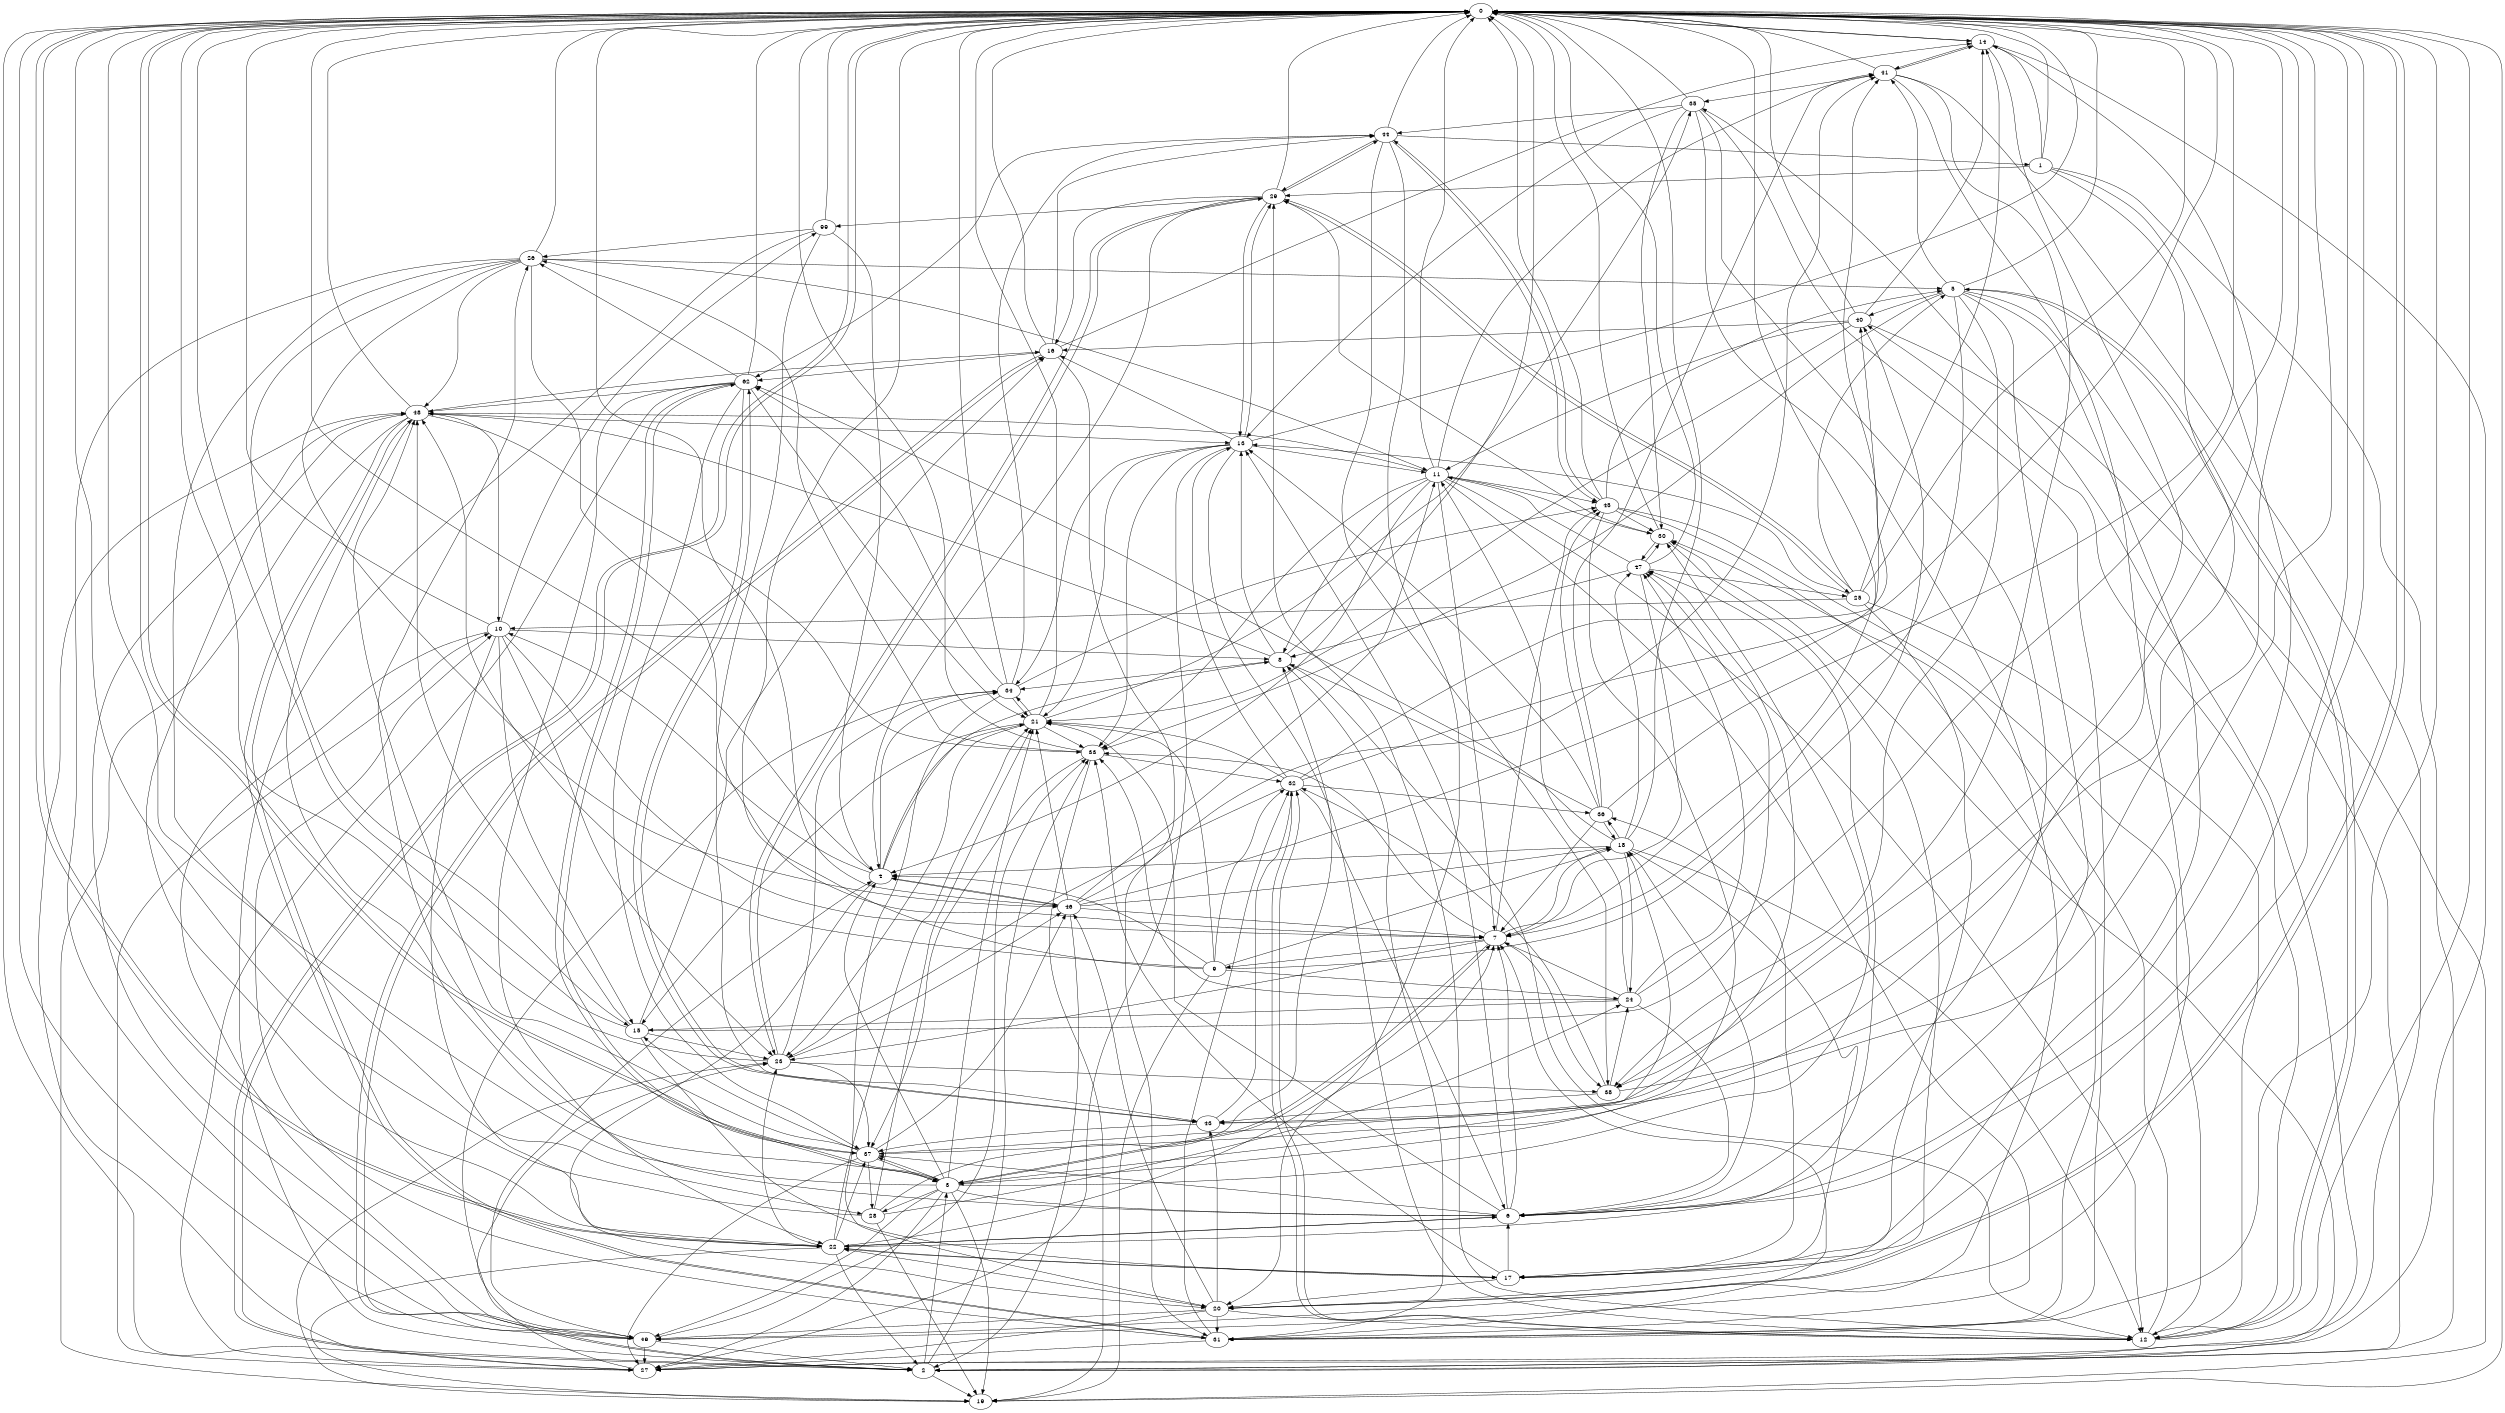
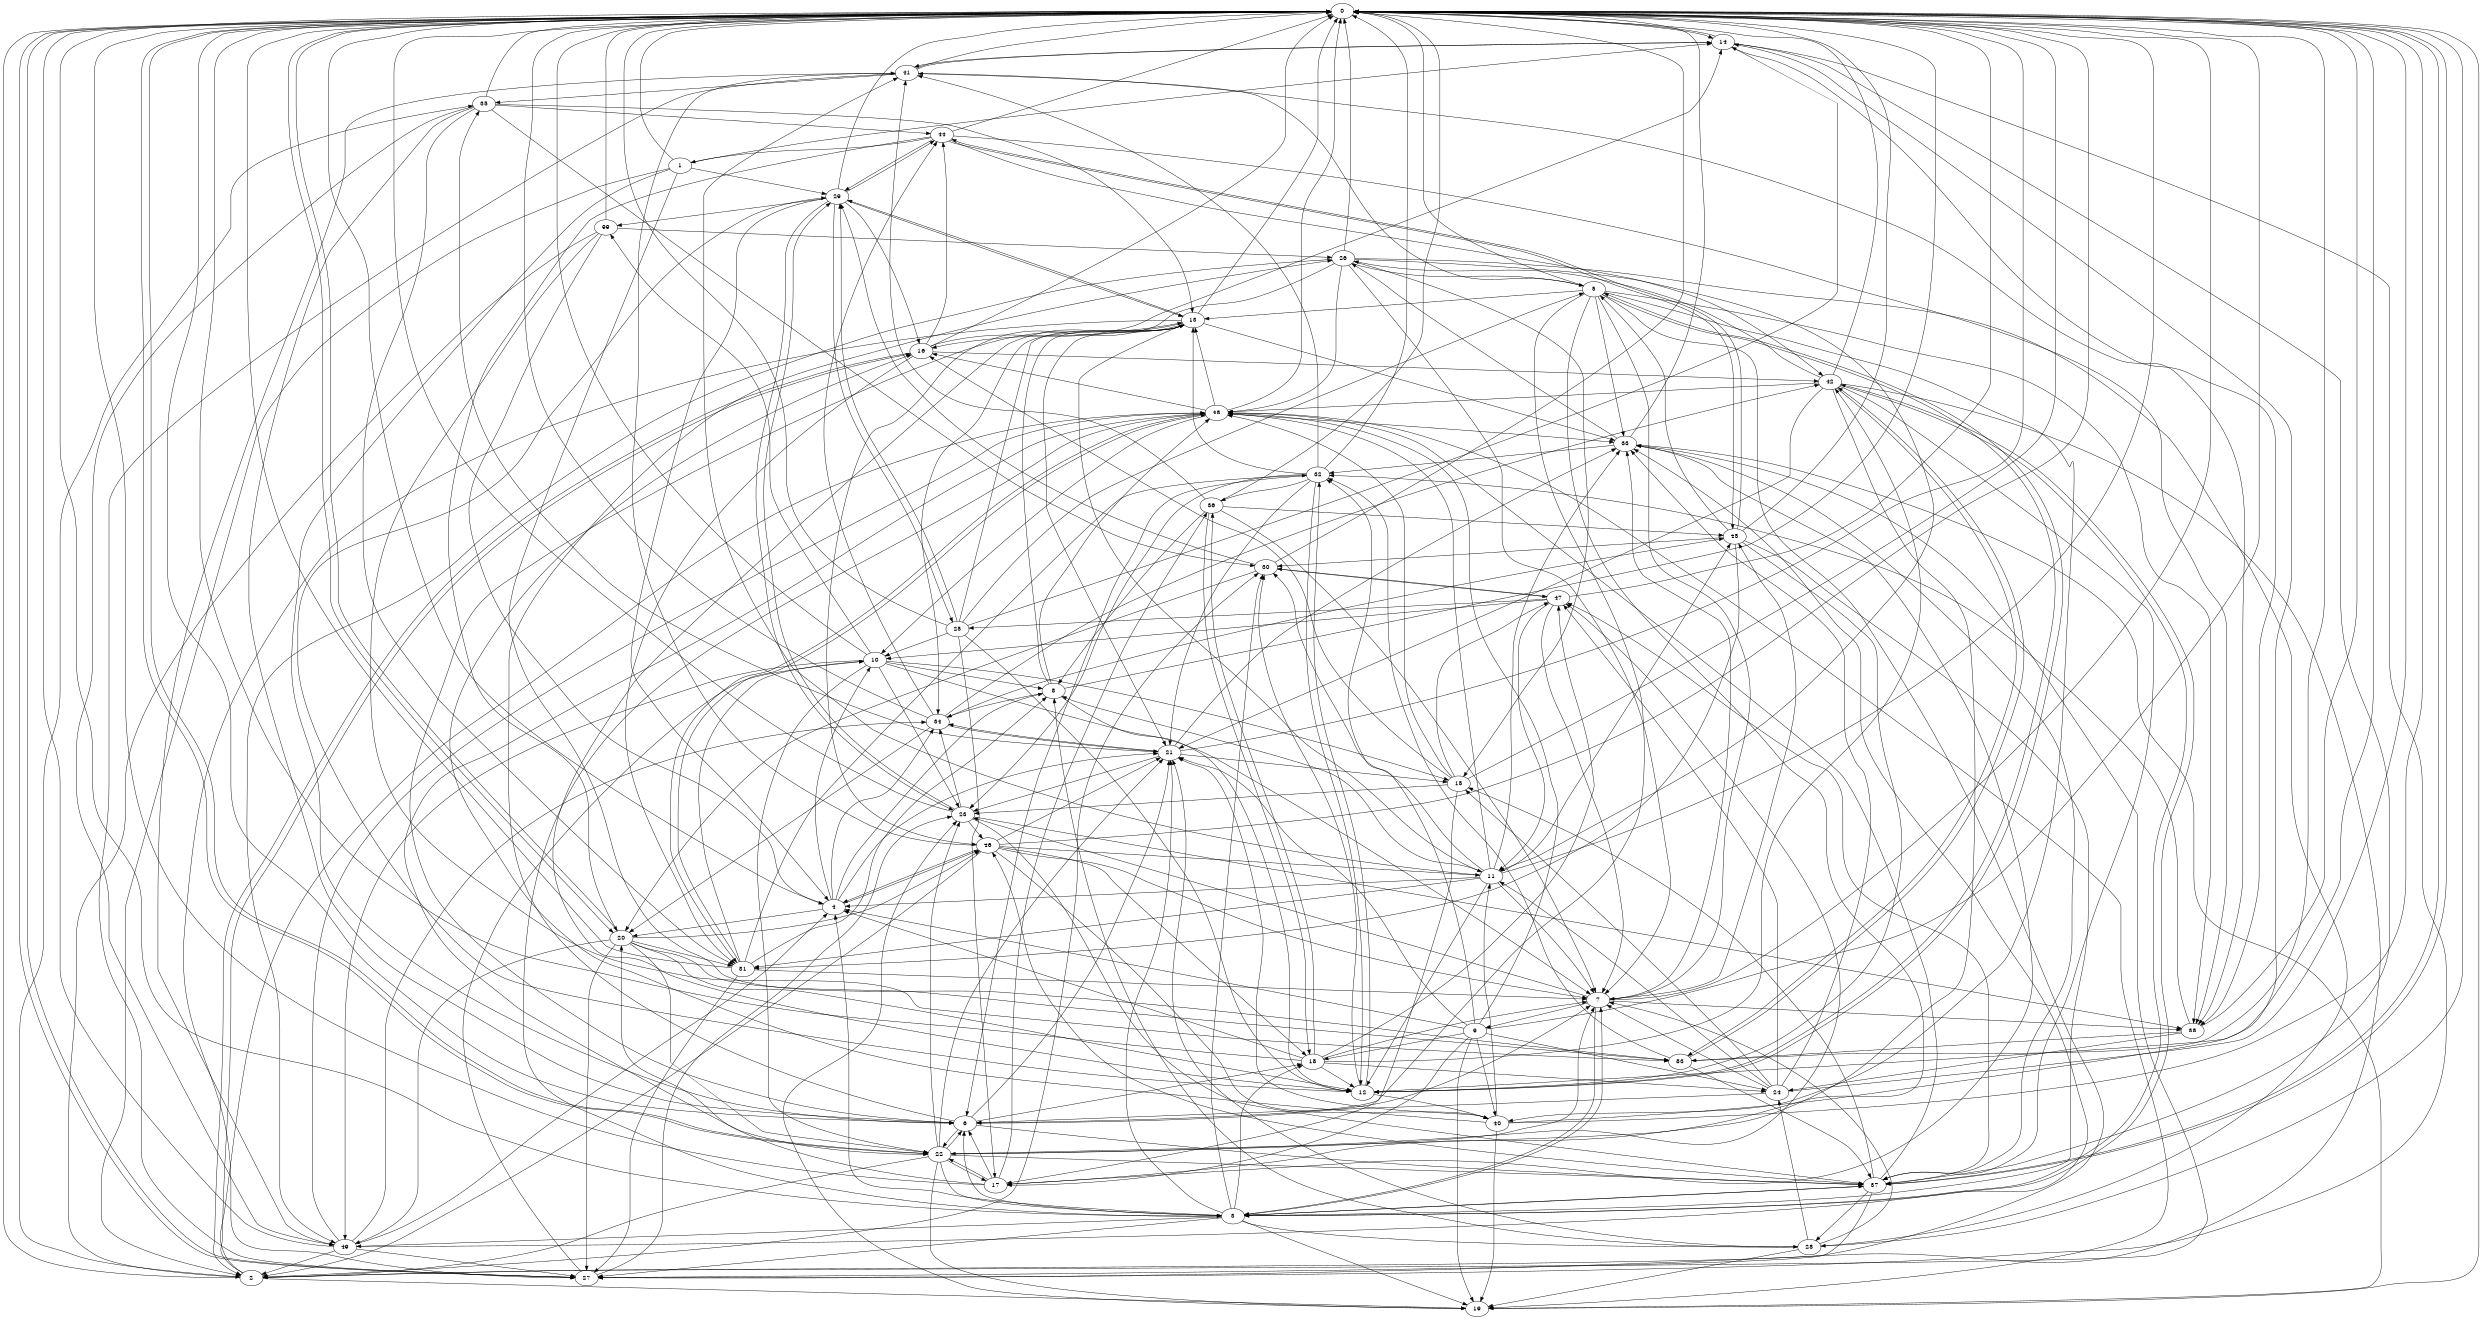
(746, 382) -> (1830, 382)
(1461, 613) -> (1219, 629)
(1451, 623) -> (1396, 305)
none -> (1808, 1082)
(1845, 1113) -> (1258, 1157)
(1208, 1124) -> (1680, 1062)
(935, 1284) -> (1068, 1209)
